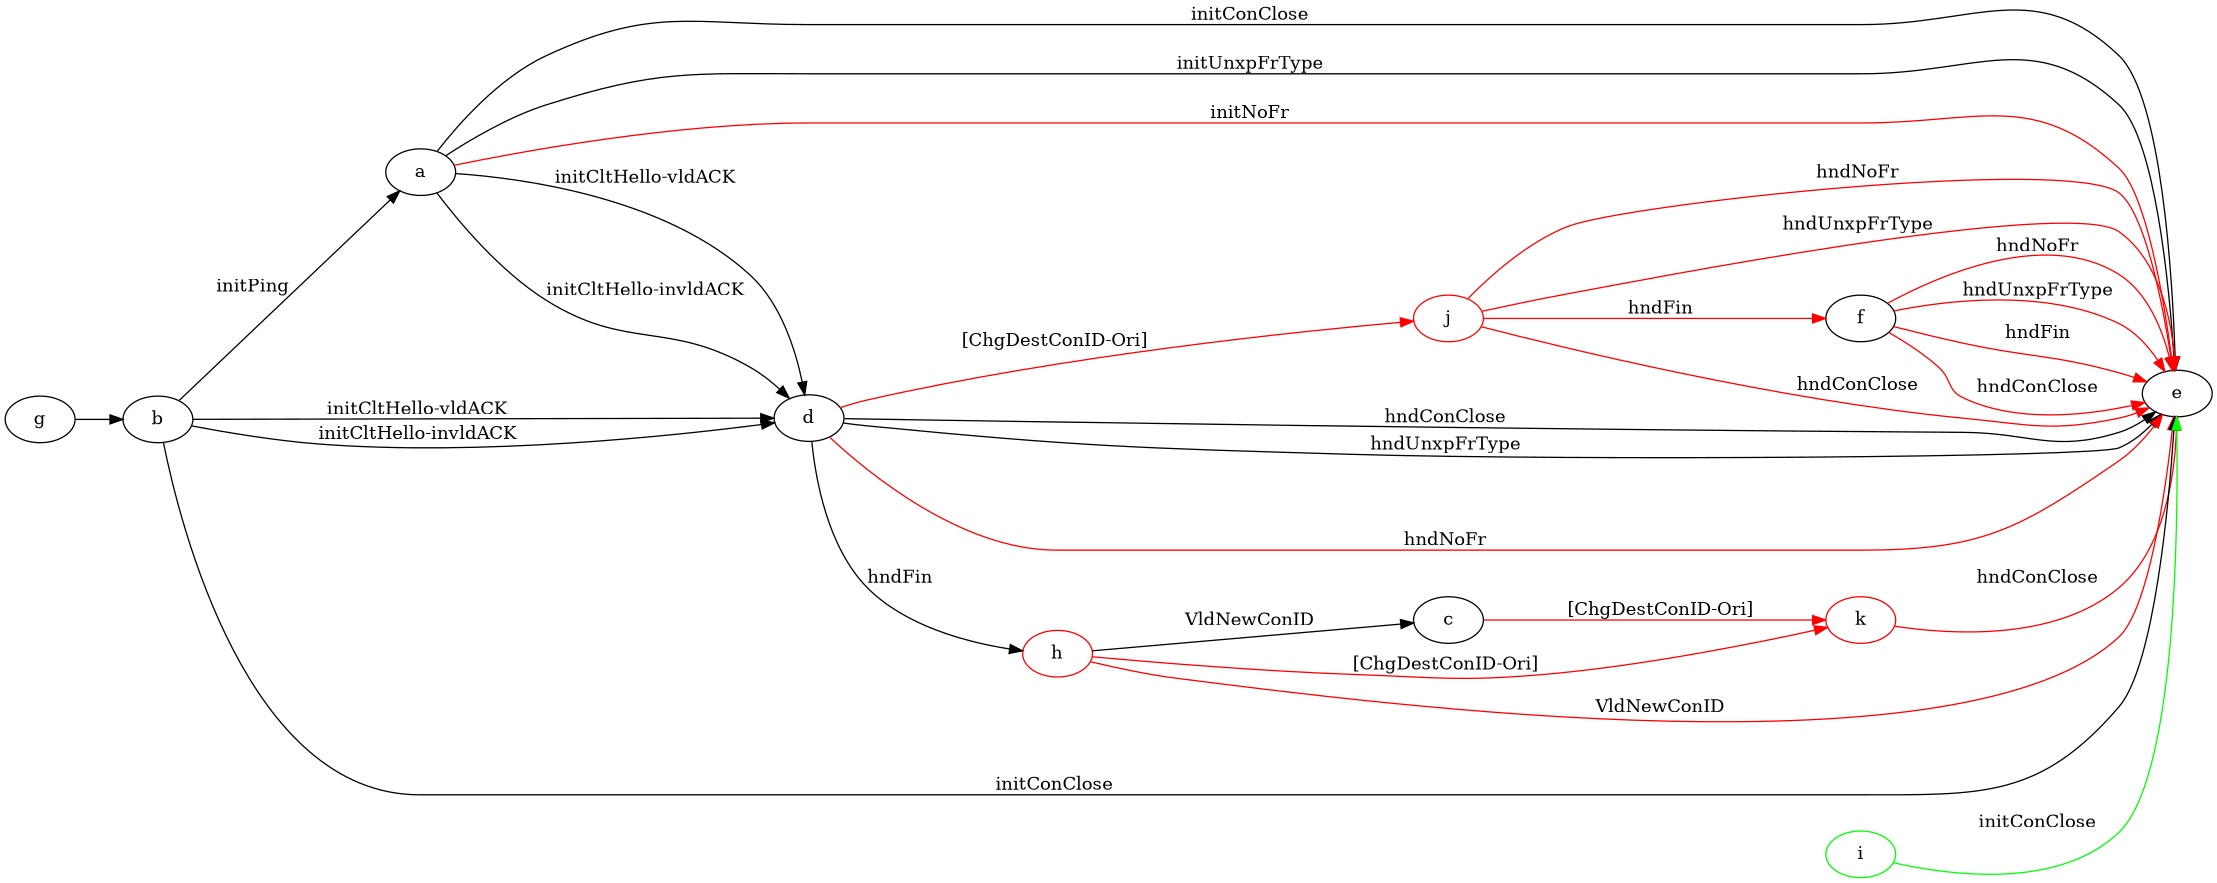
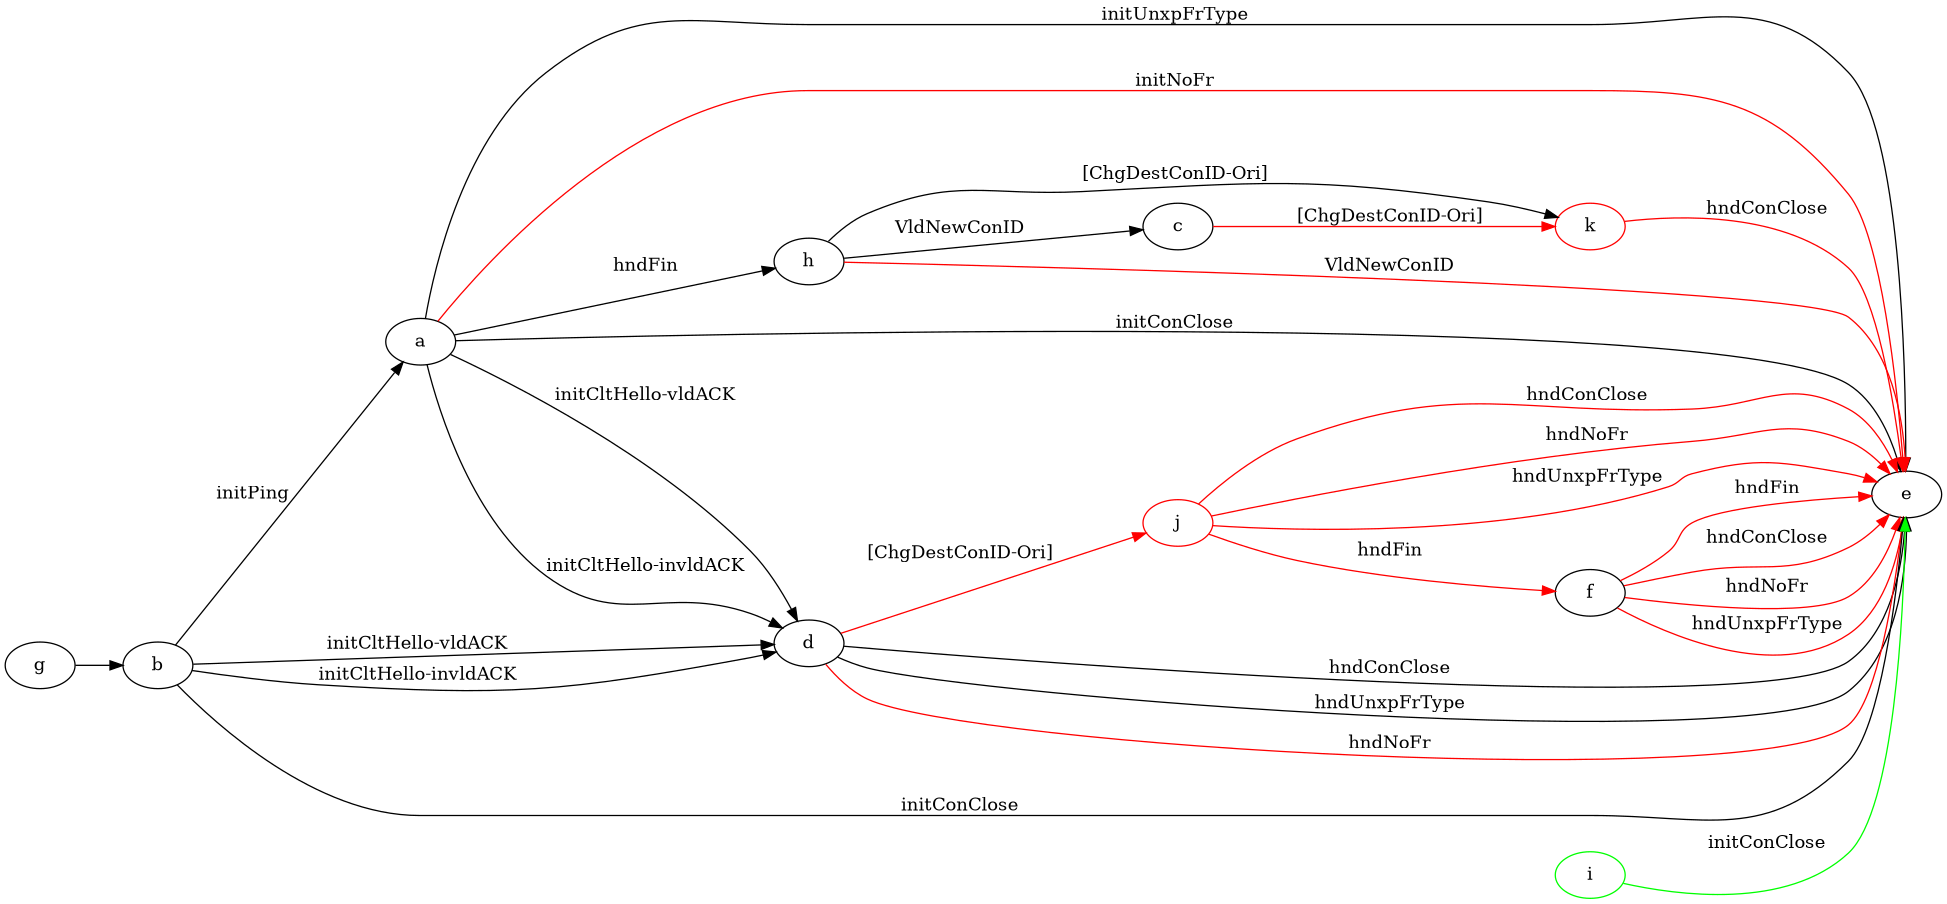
(867, 587) -> (608, 303)
(1058, 654) -> (809, 261)
(1455, 678) -> (1182, 186)
